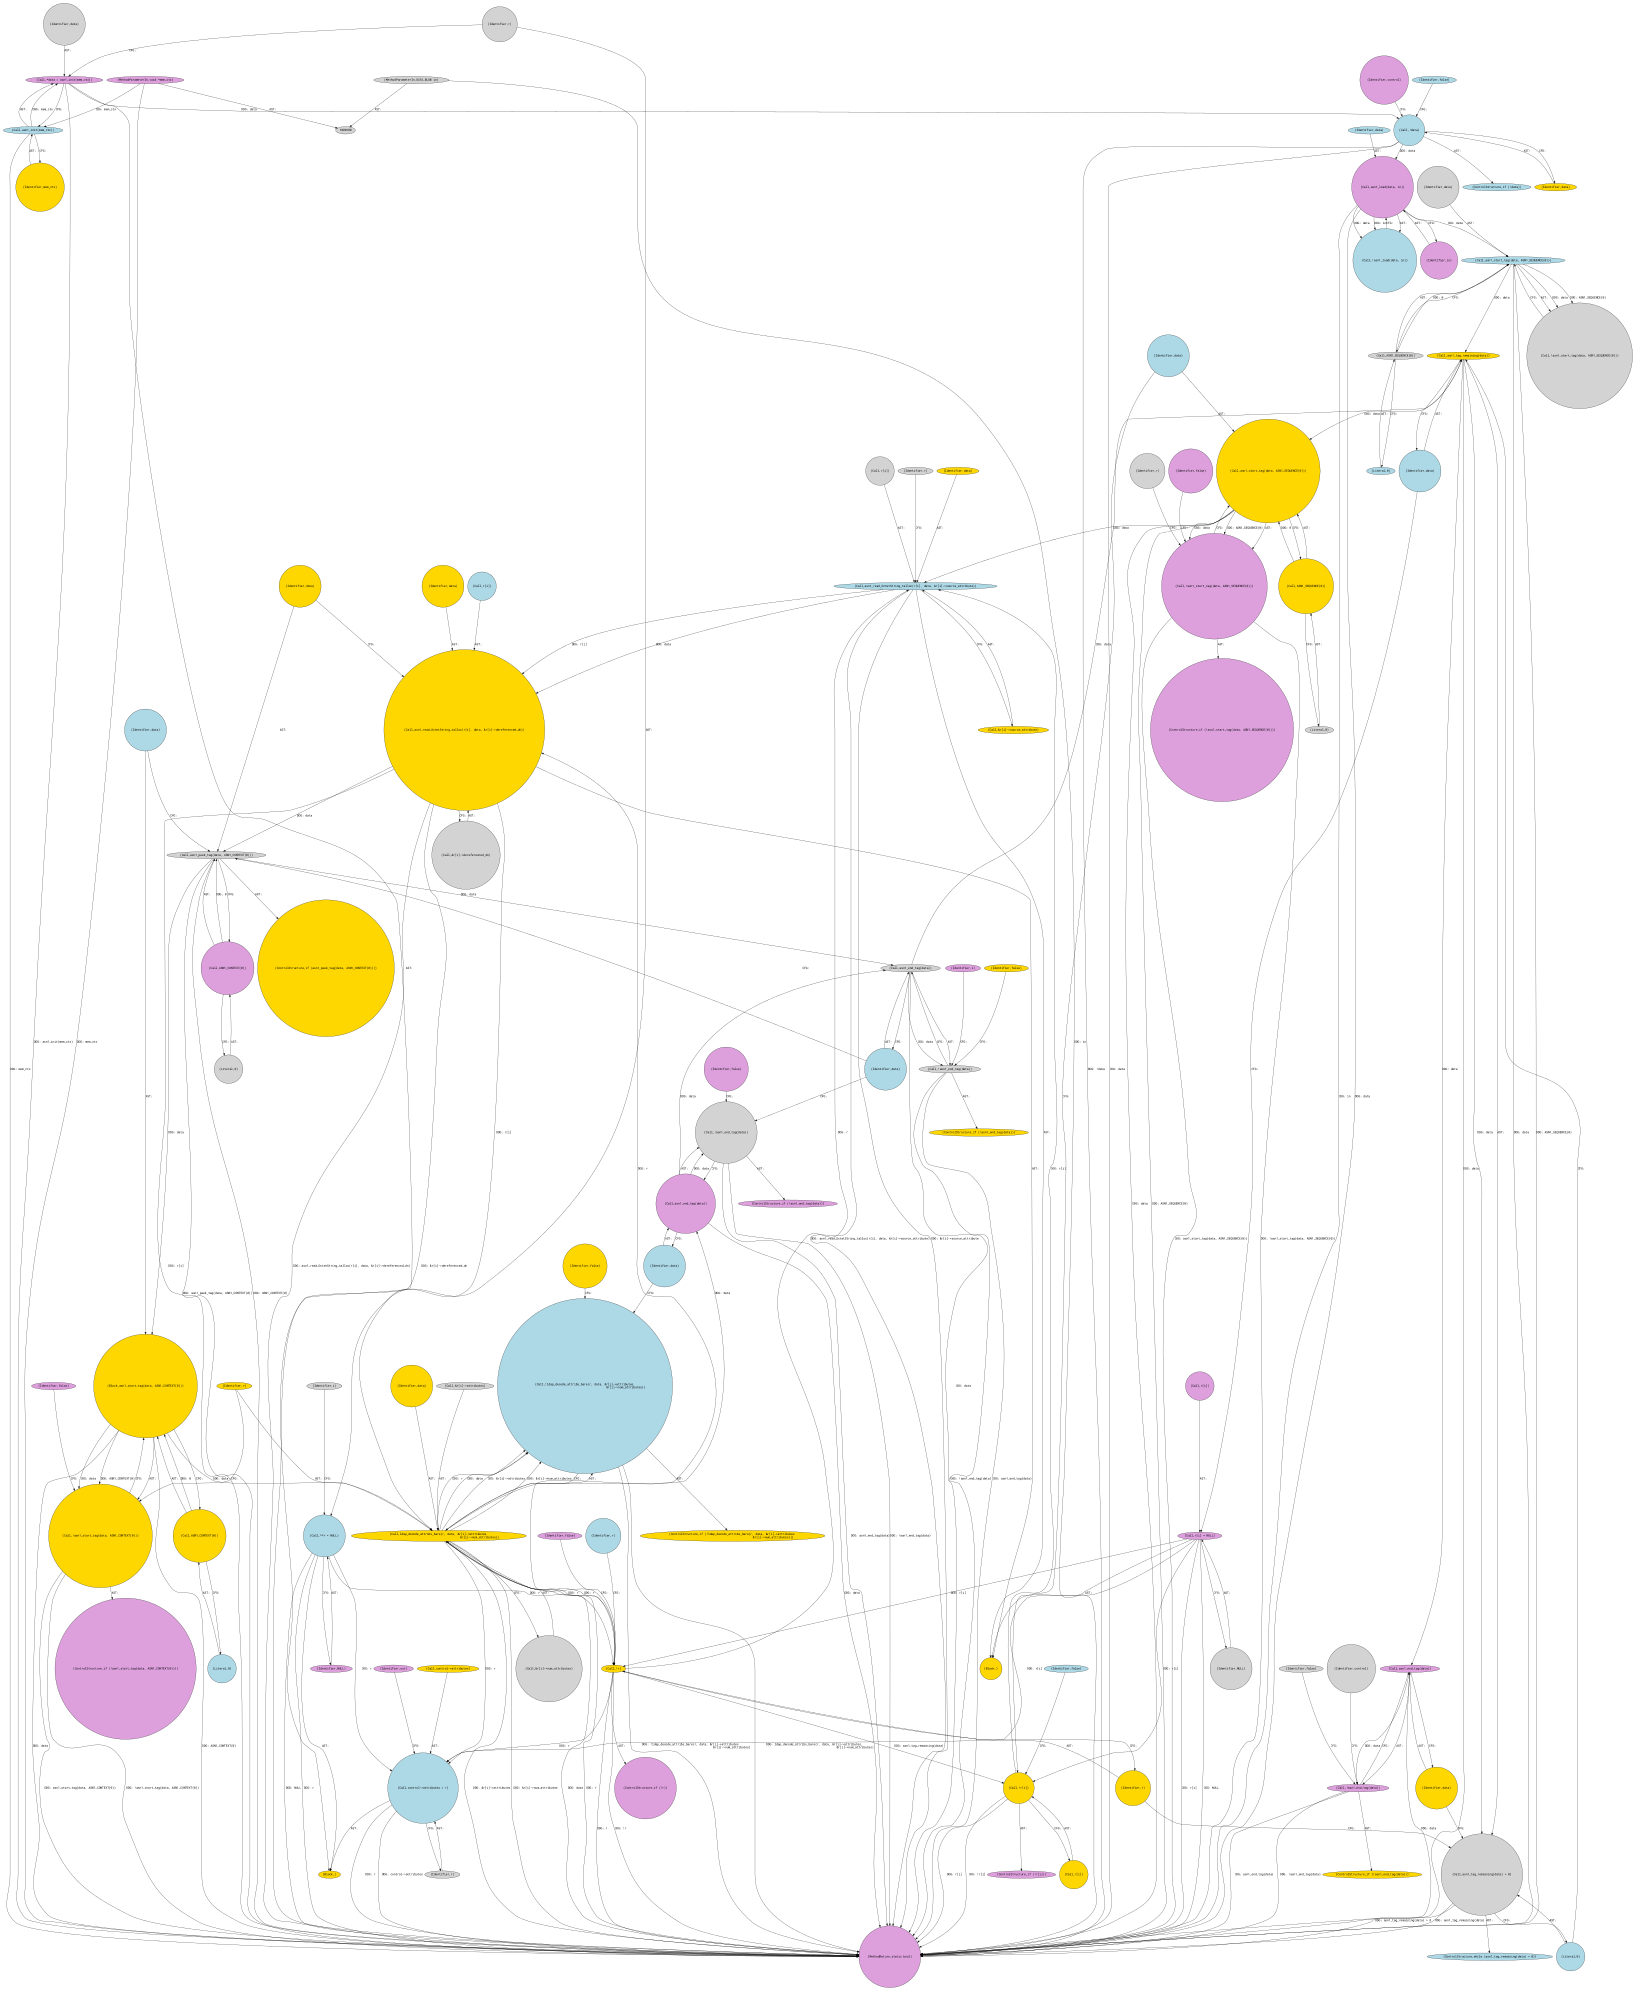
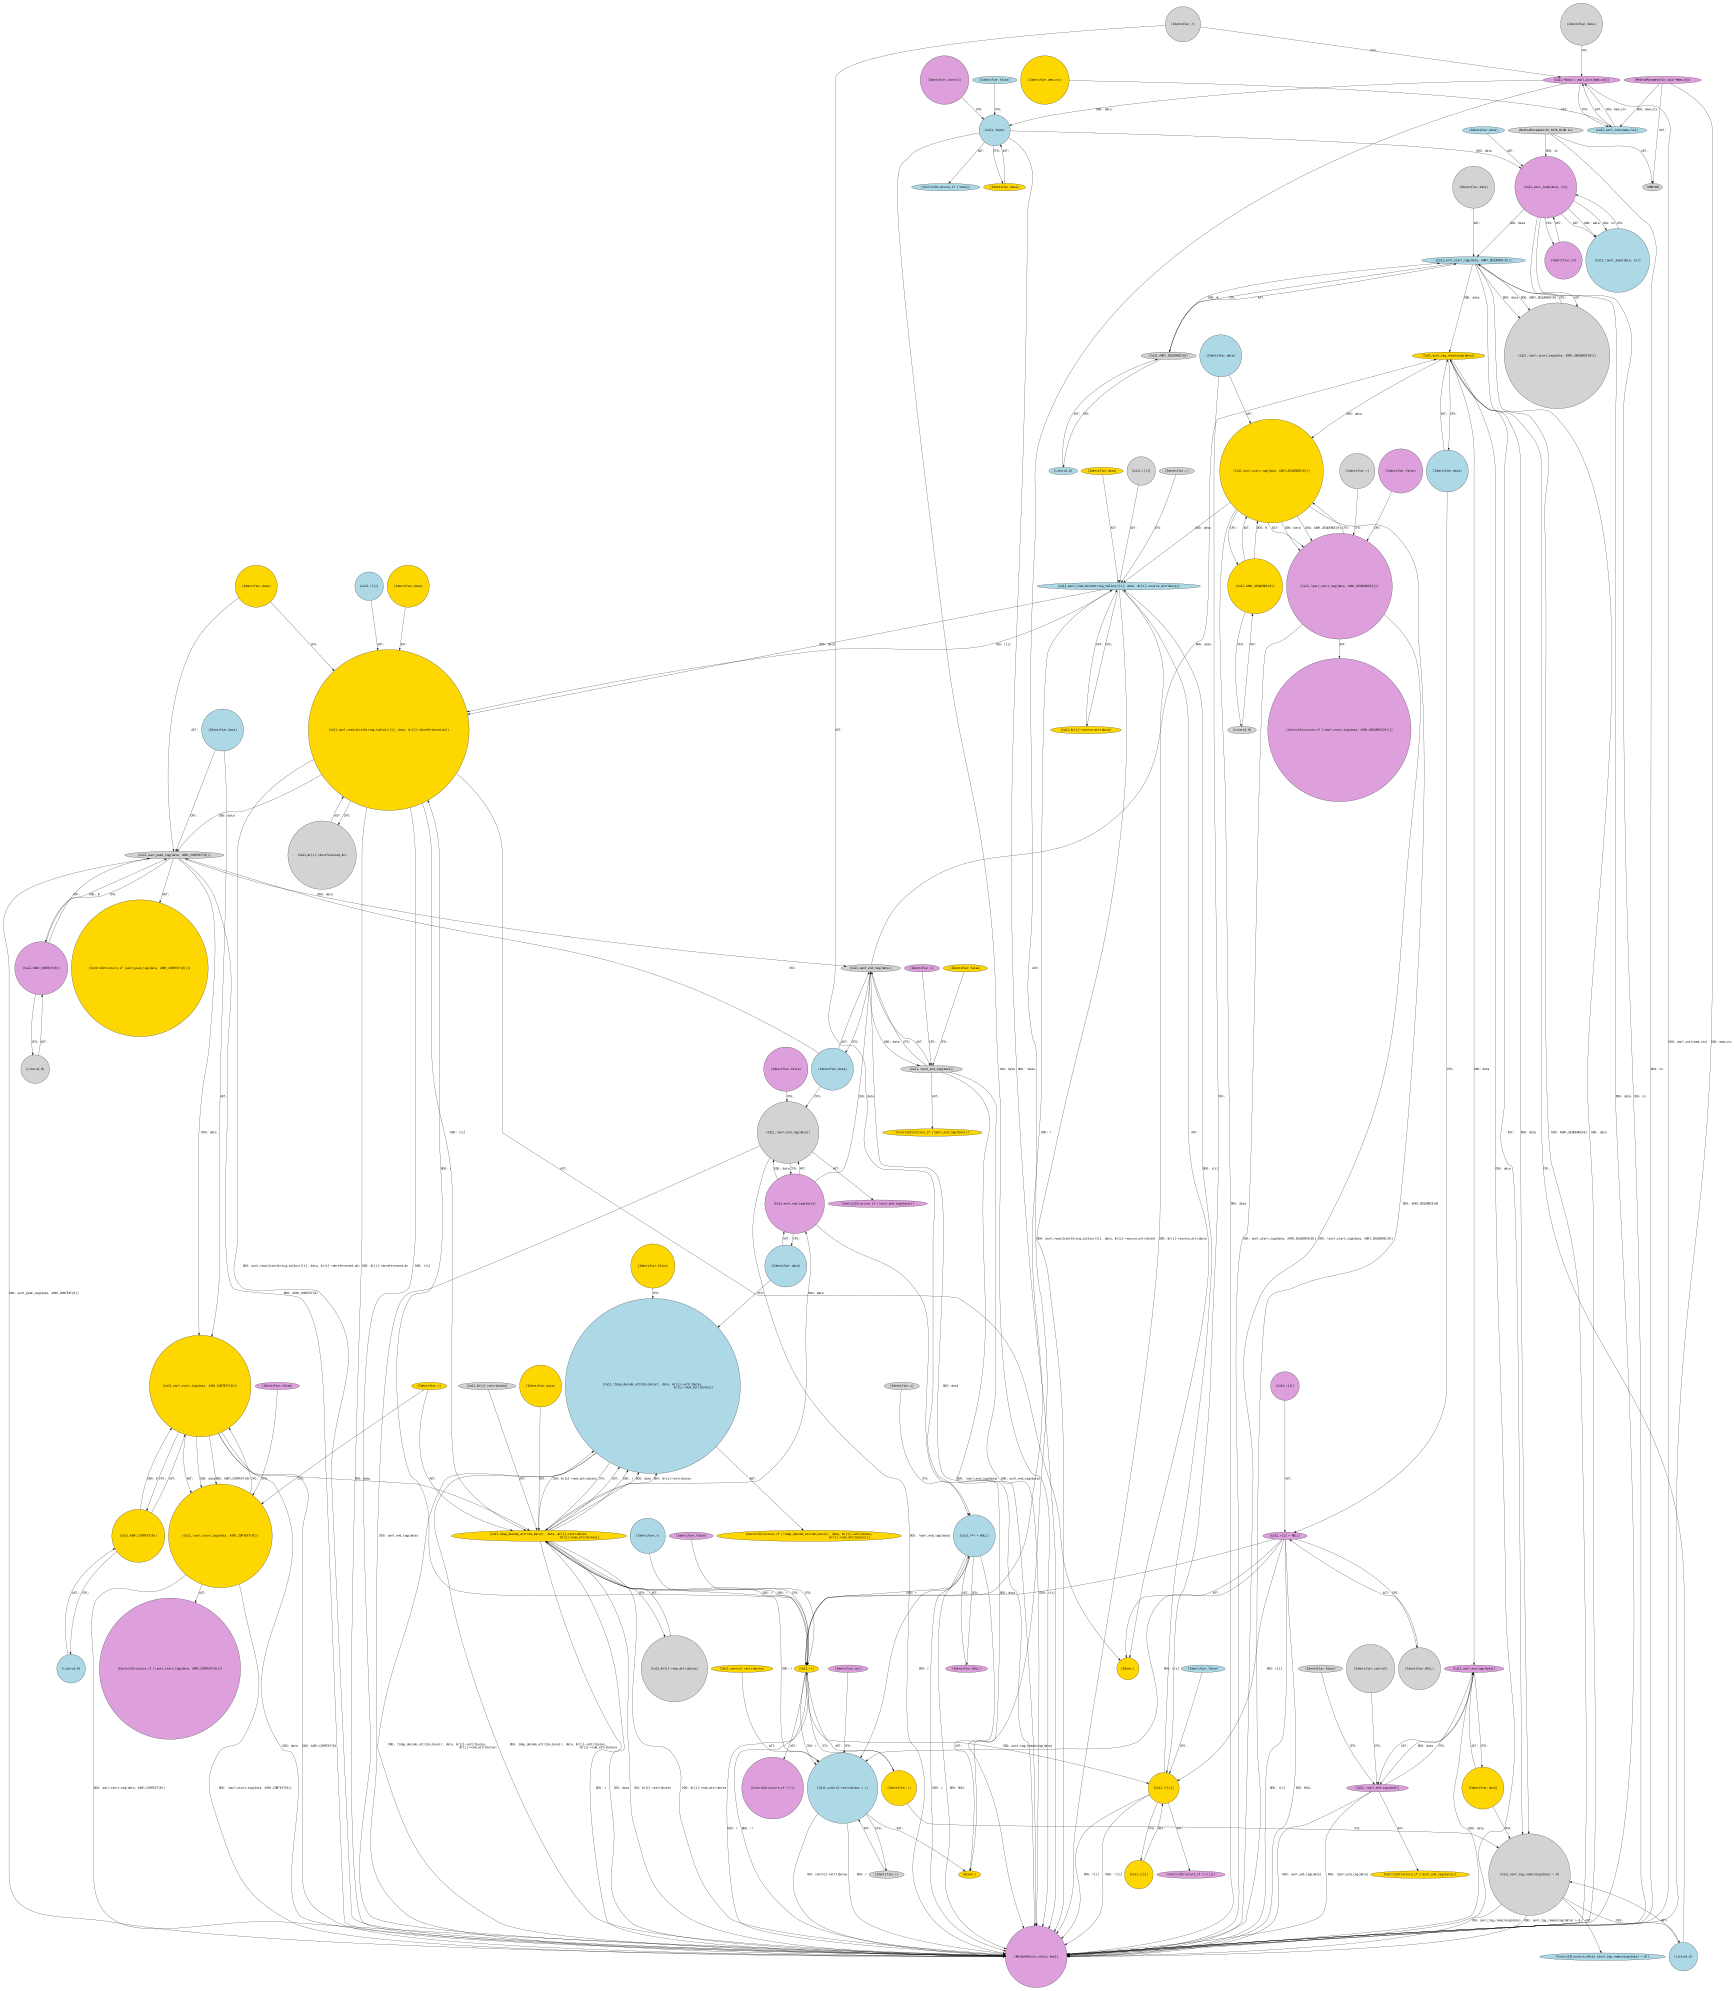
none -> (1546, 144)
(38, 147) -> none
(146, 1386) -> (200, 1386)
(10, 1448) -> none
